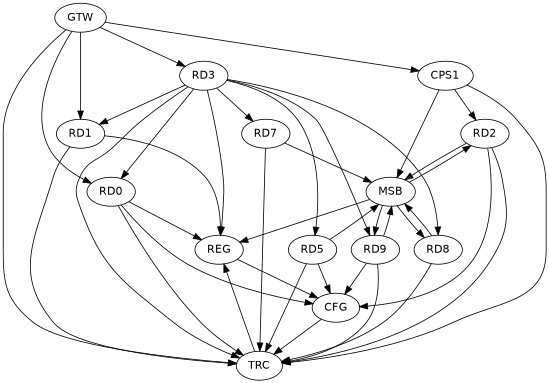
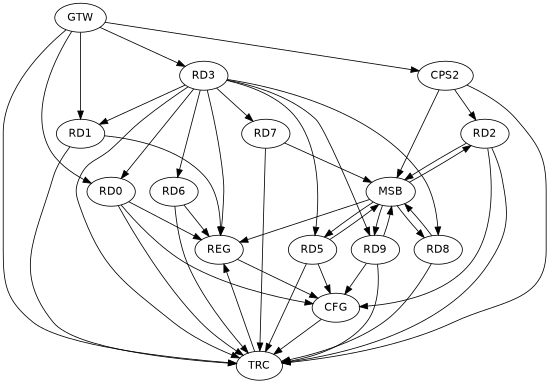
(445, 76) -> (445, 76)
none -> (174, 192)
none -> (352, 217)
